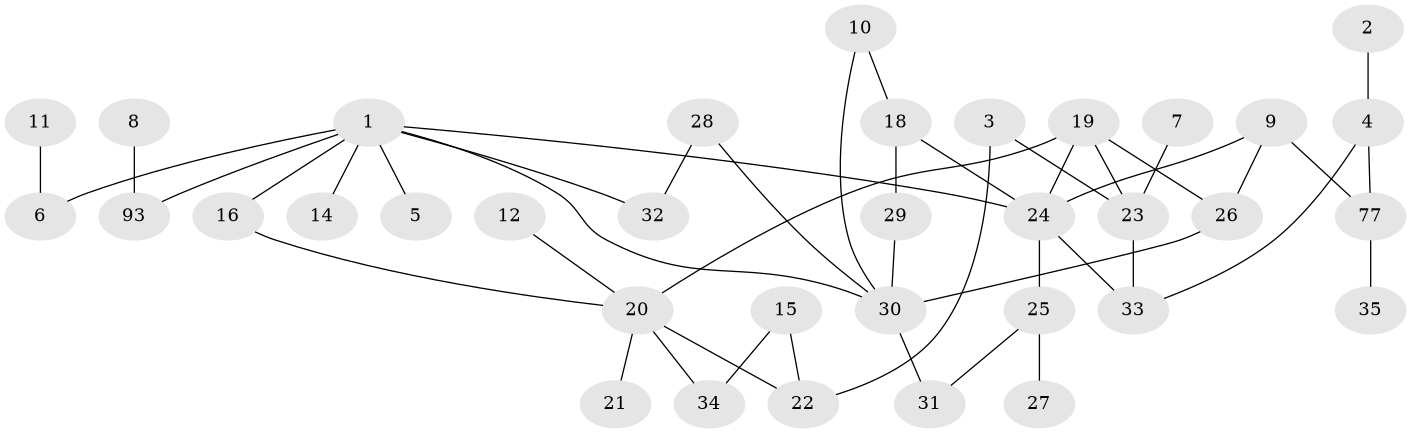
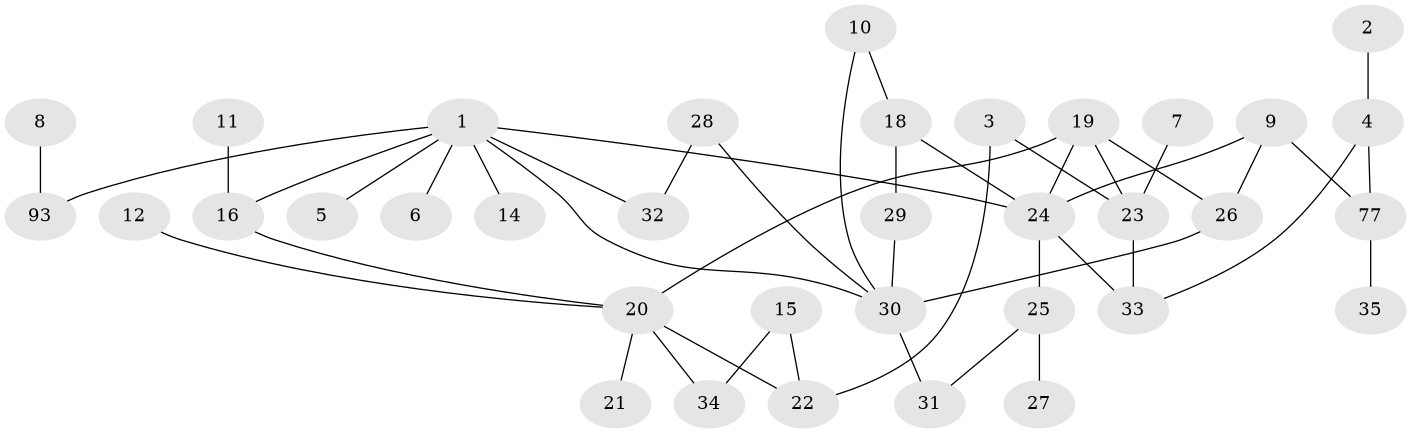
(40, 170) -> (228, 170)
